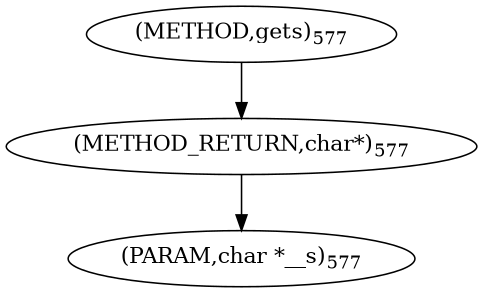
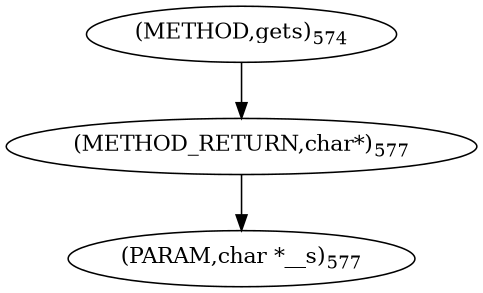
(330, 32) -> (330, 32)
